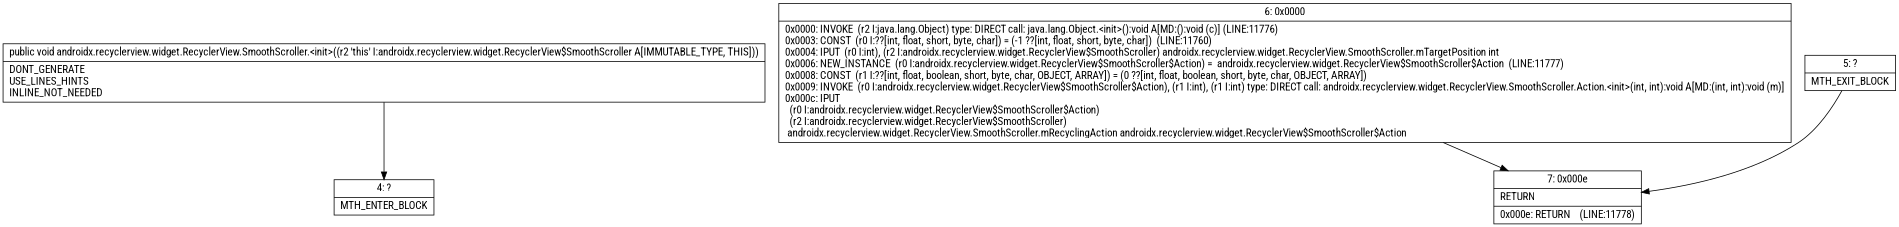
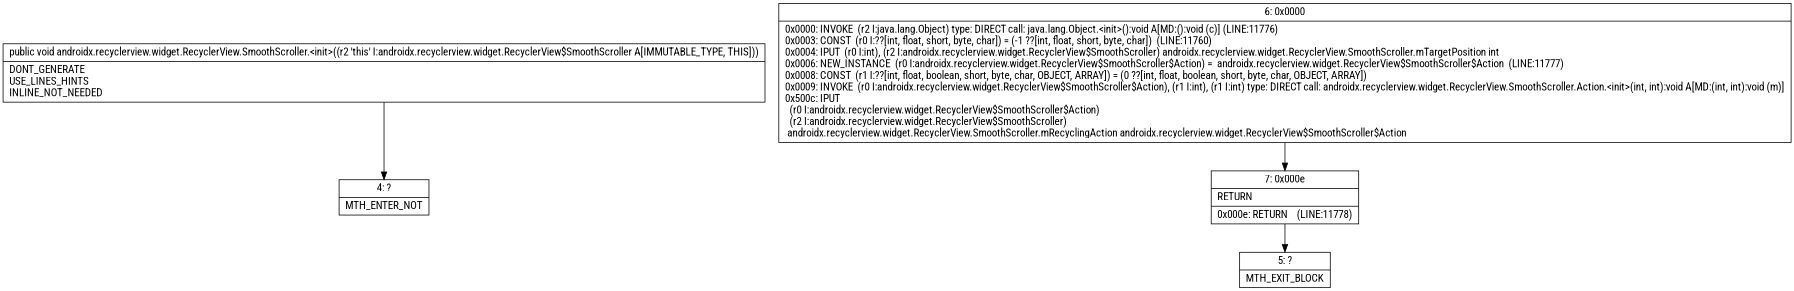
(815, 99) -> (815, 99)
(1759, 163) -> (1285, 234)
(384, 206) -> (384, 206)
